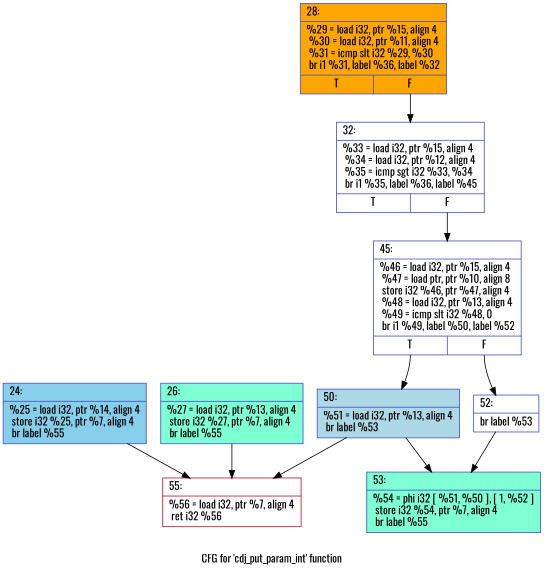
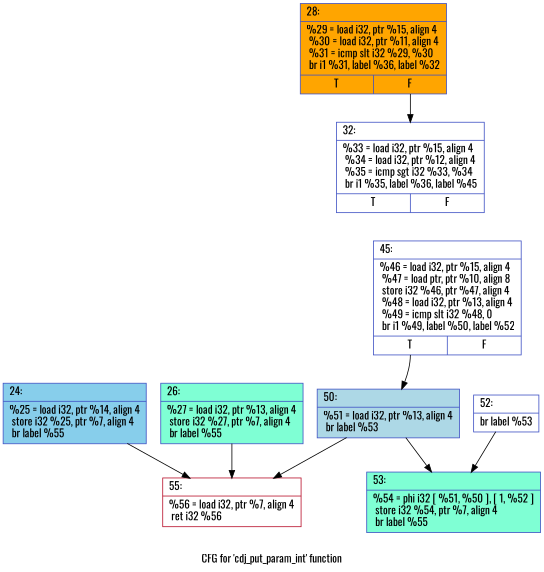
(447, 223) -> none
(487, 372) -> none
